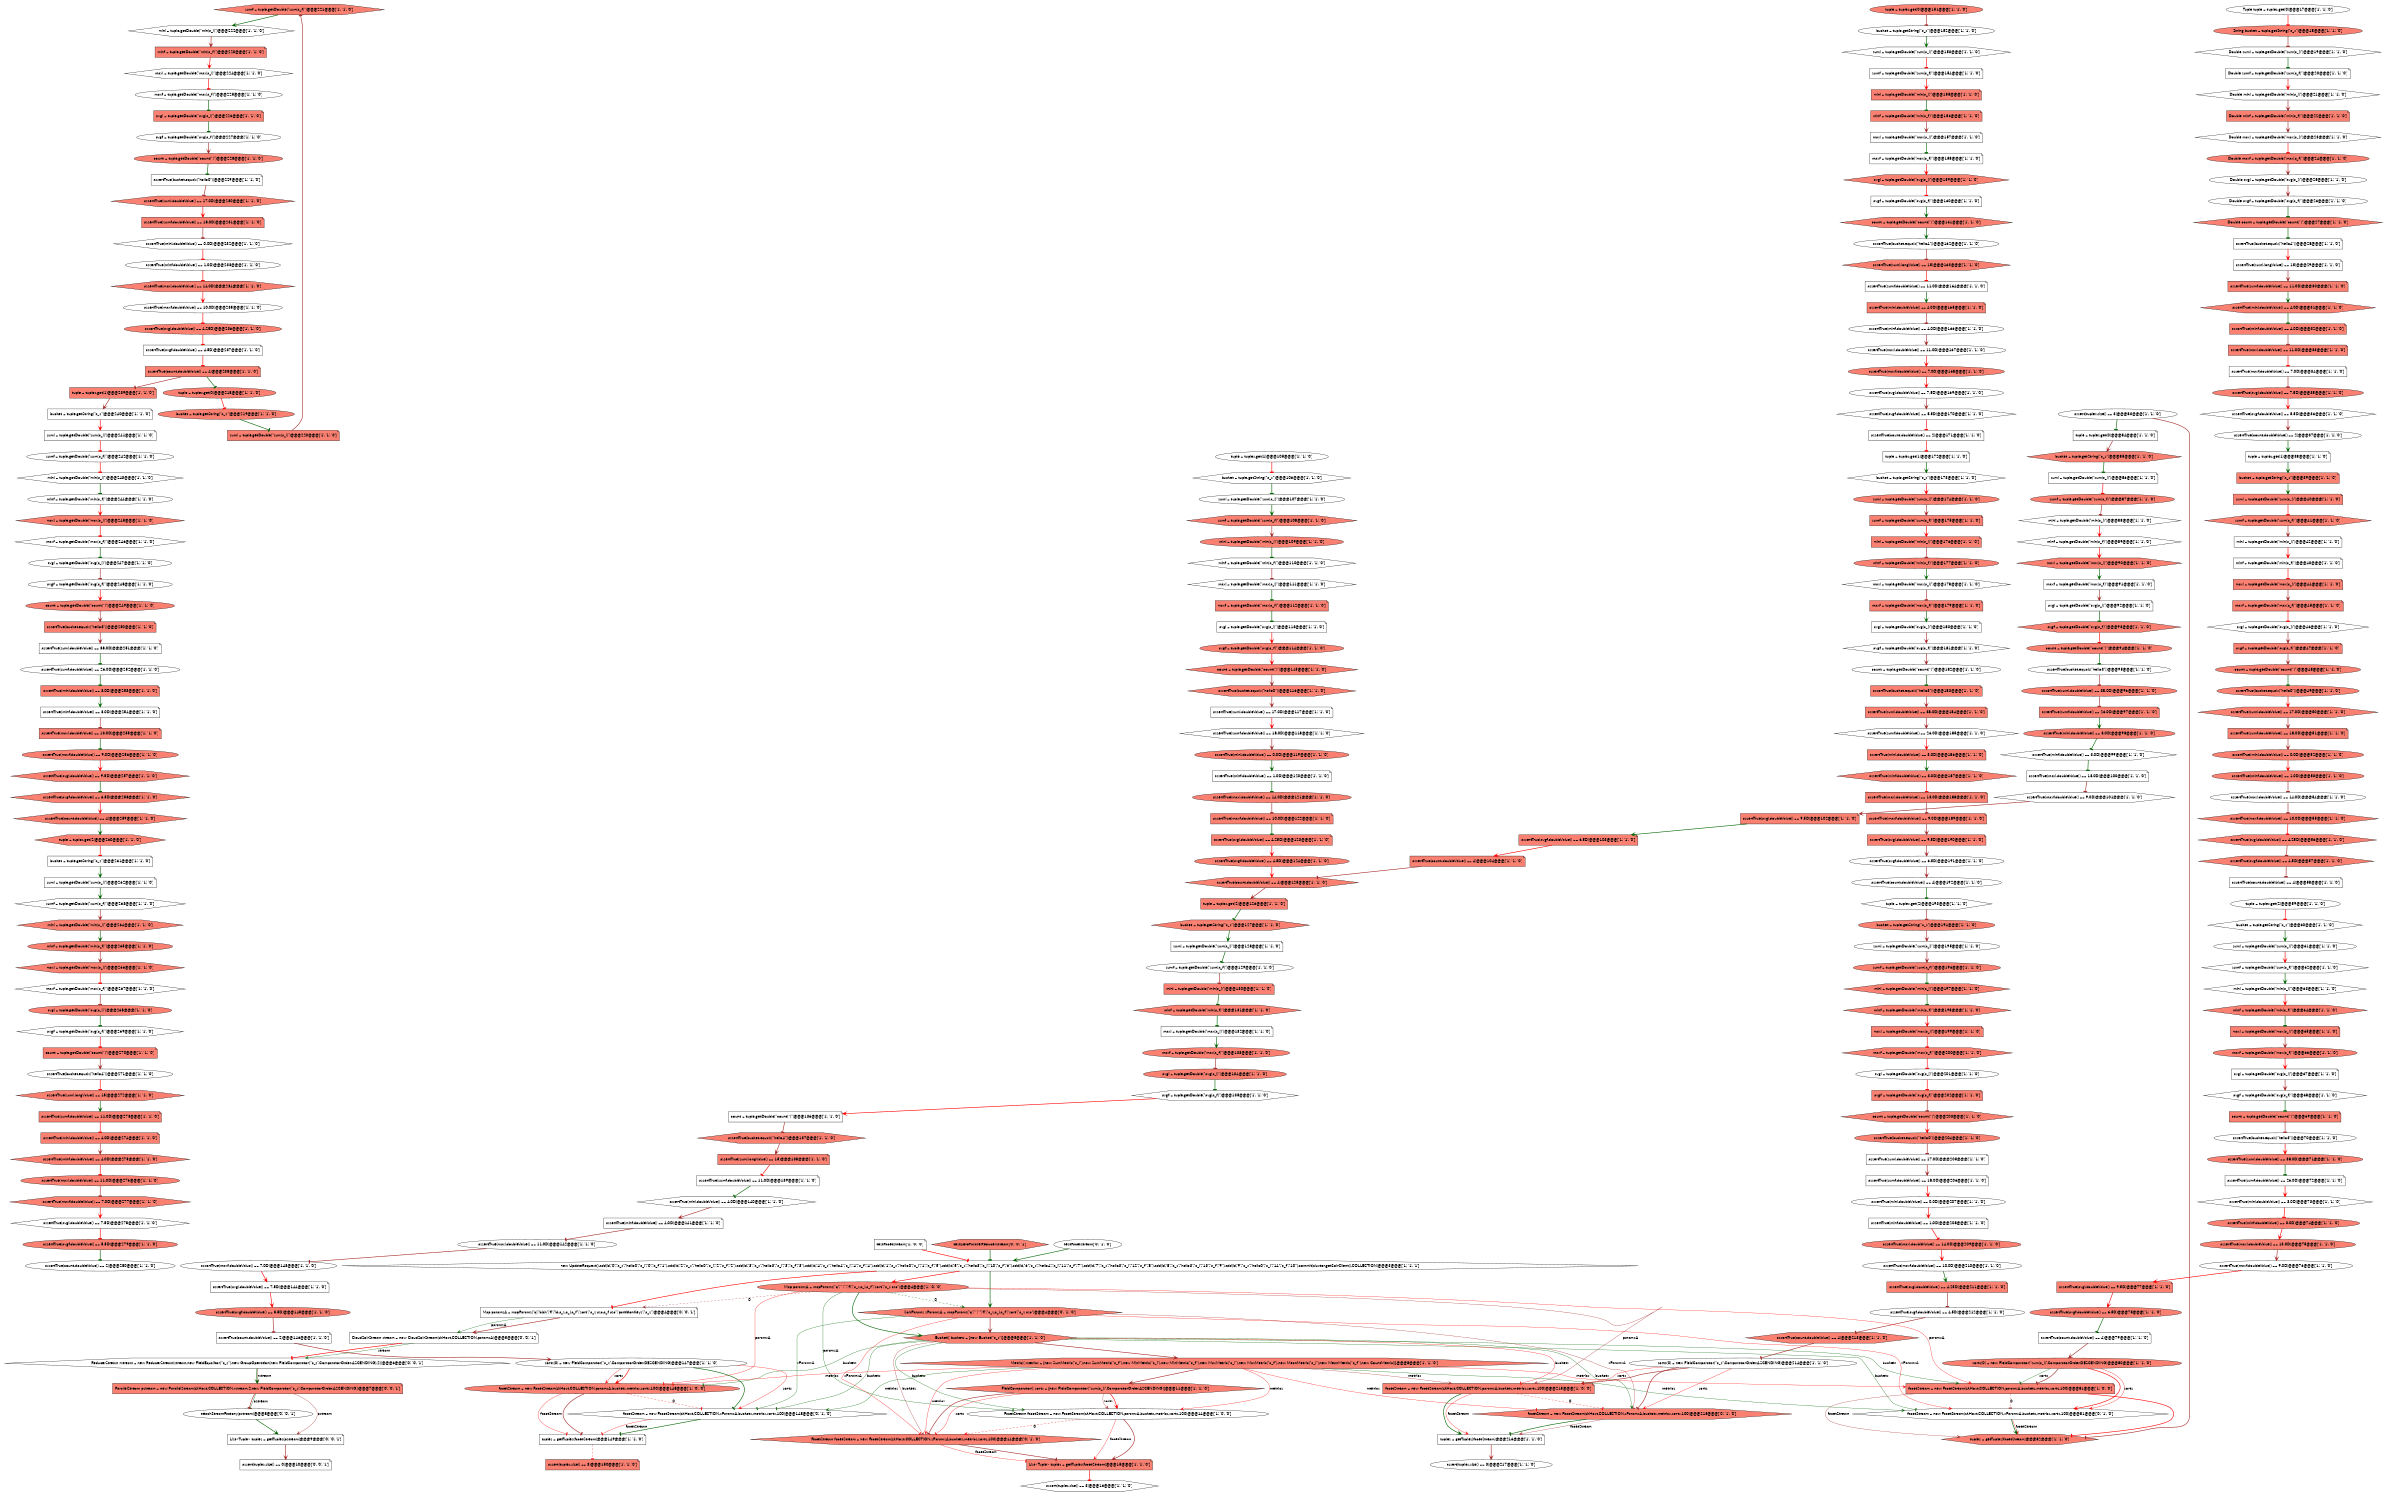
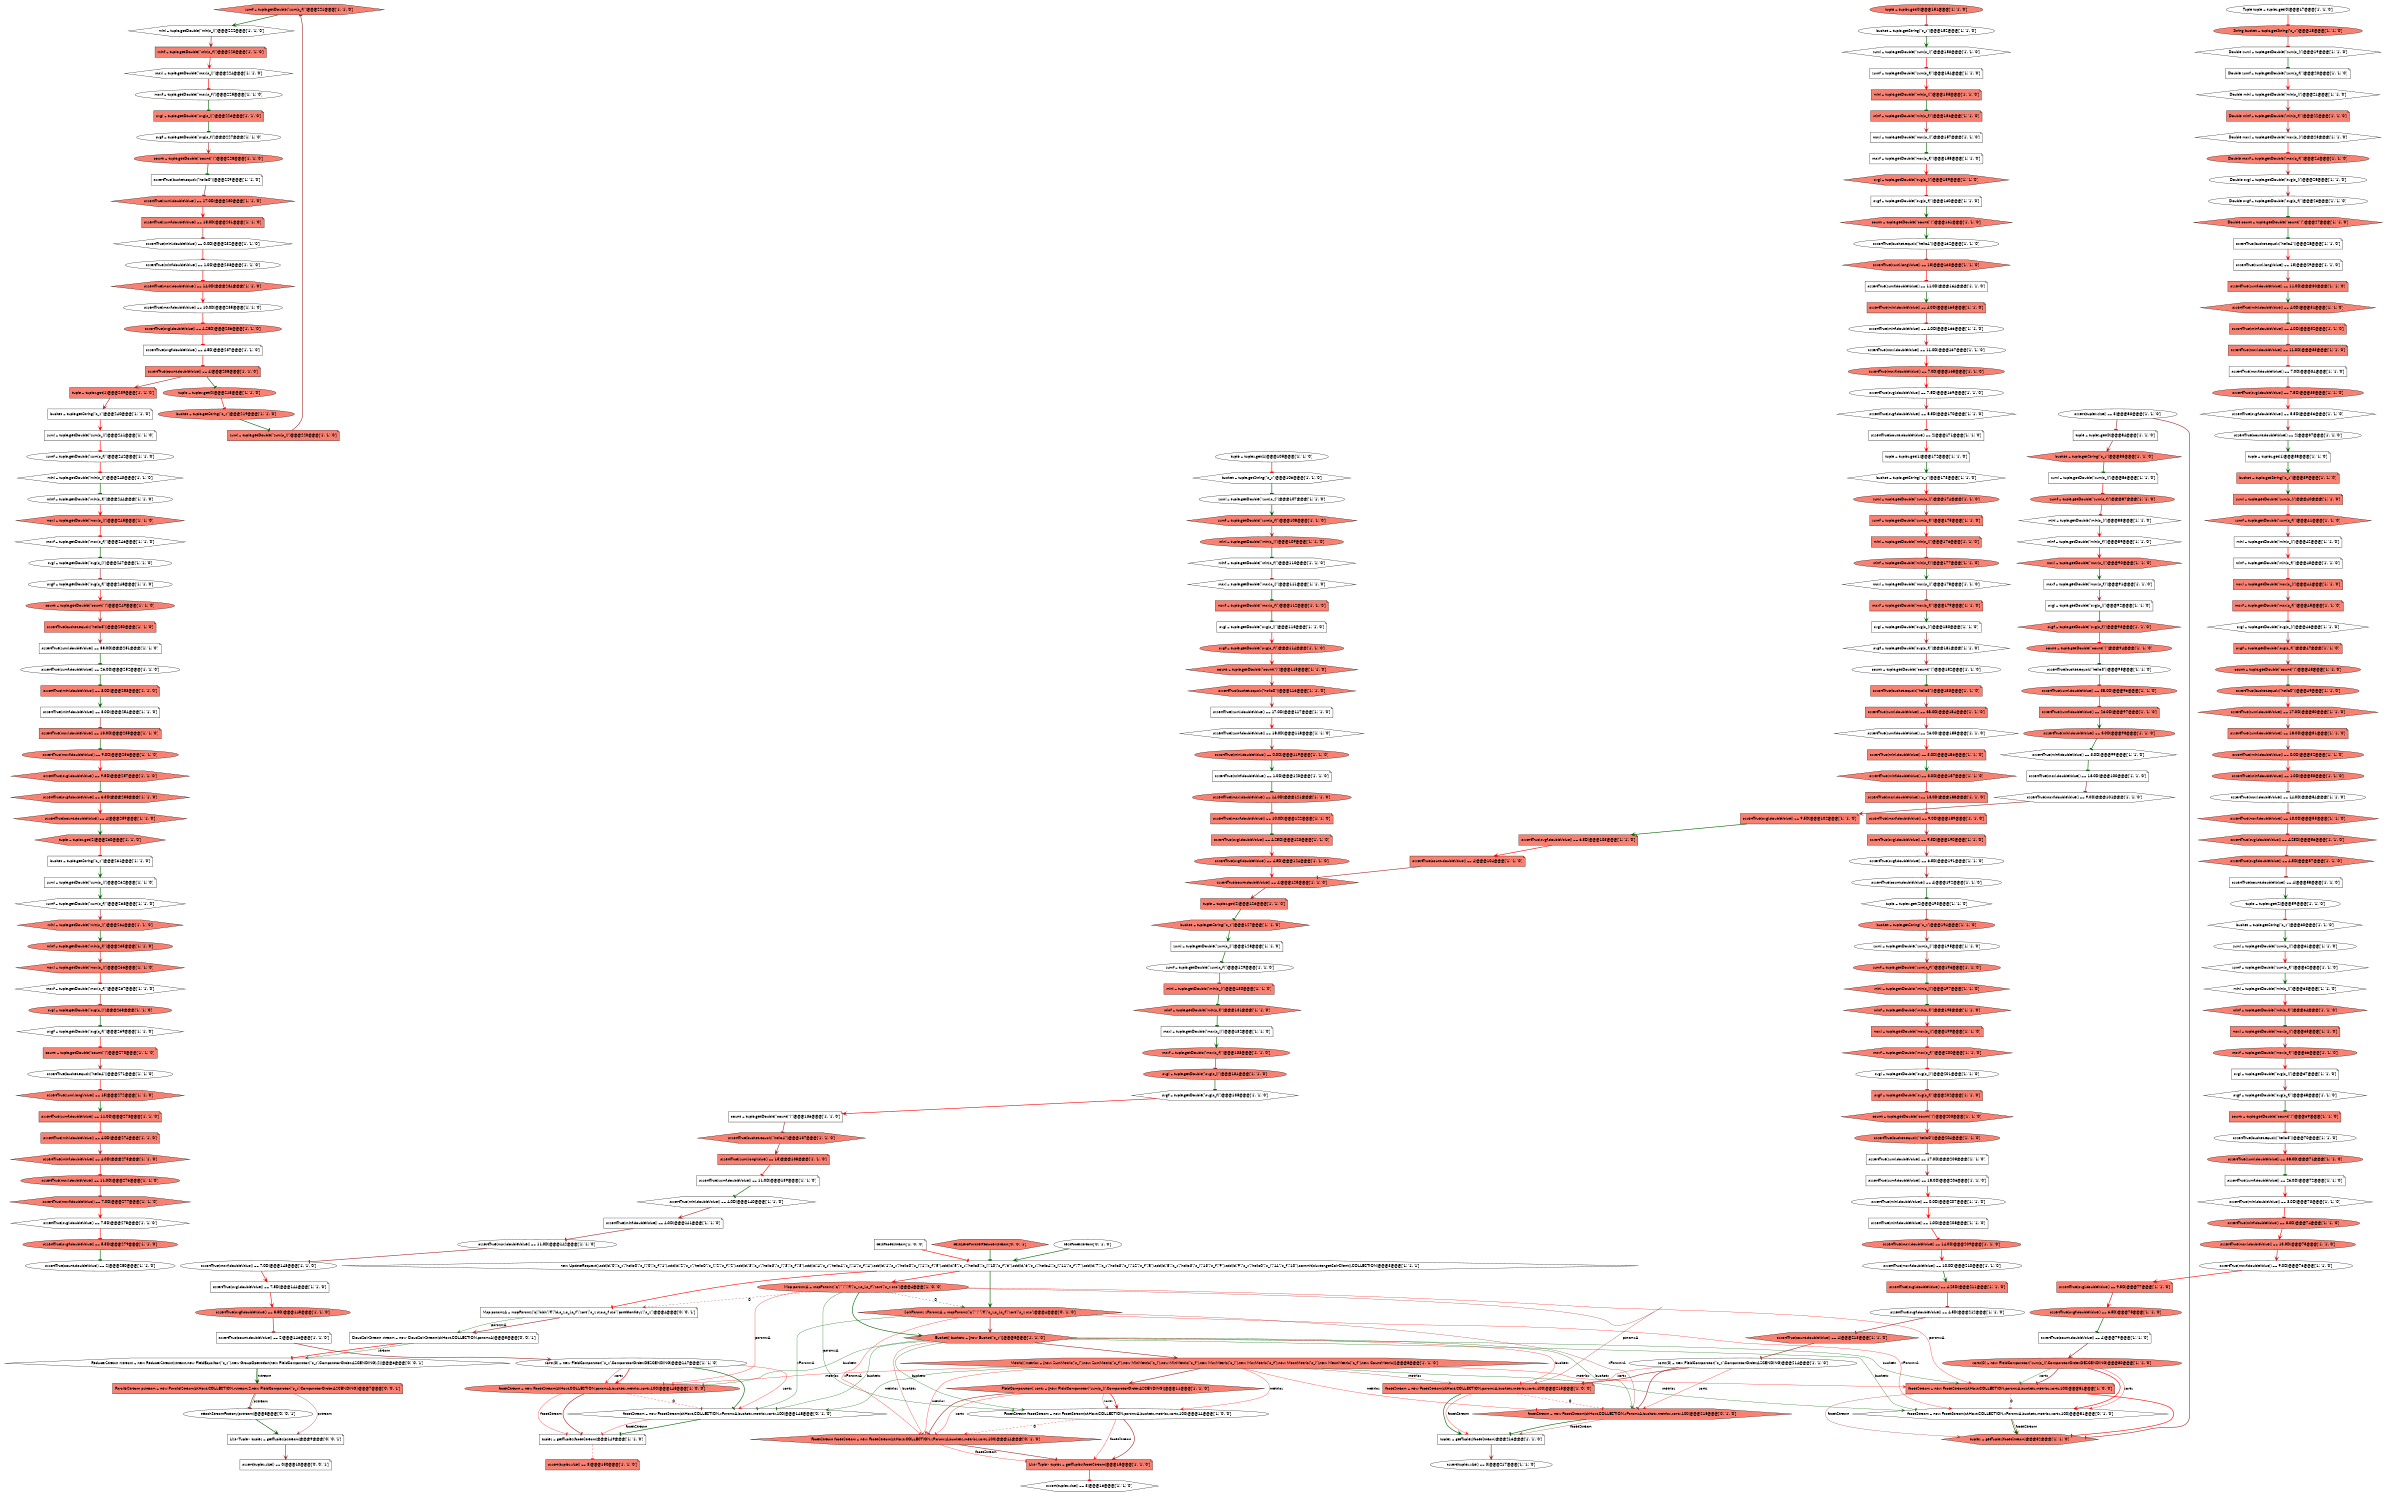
(159, 382) -> (159, 382)
(2117, 424) -> (2117, 424)
(1926, 445) -> (1926, 445)
none -> (2286, 892)
